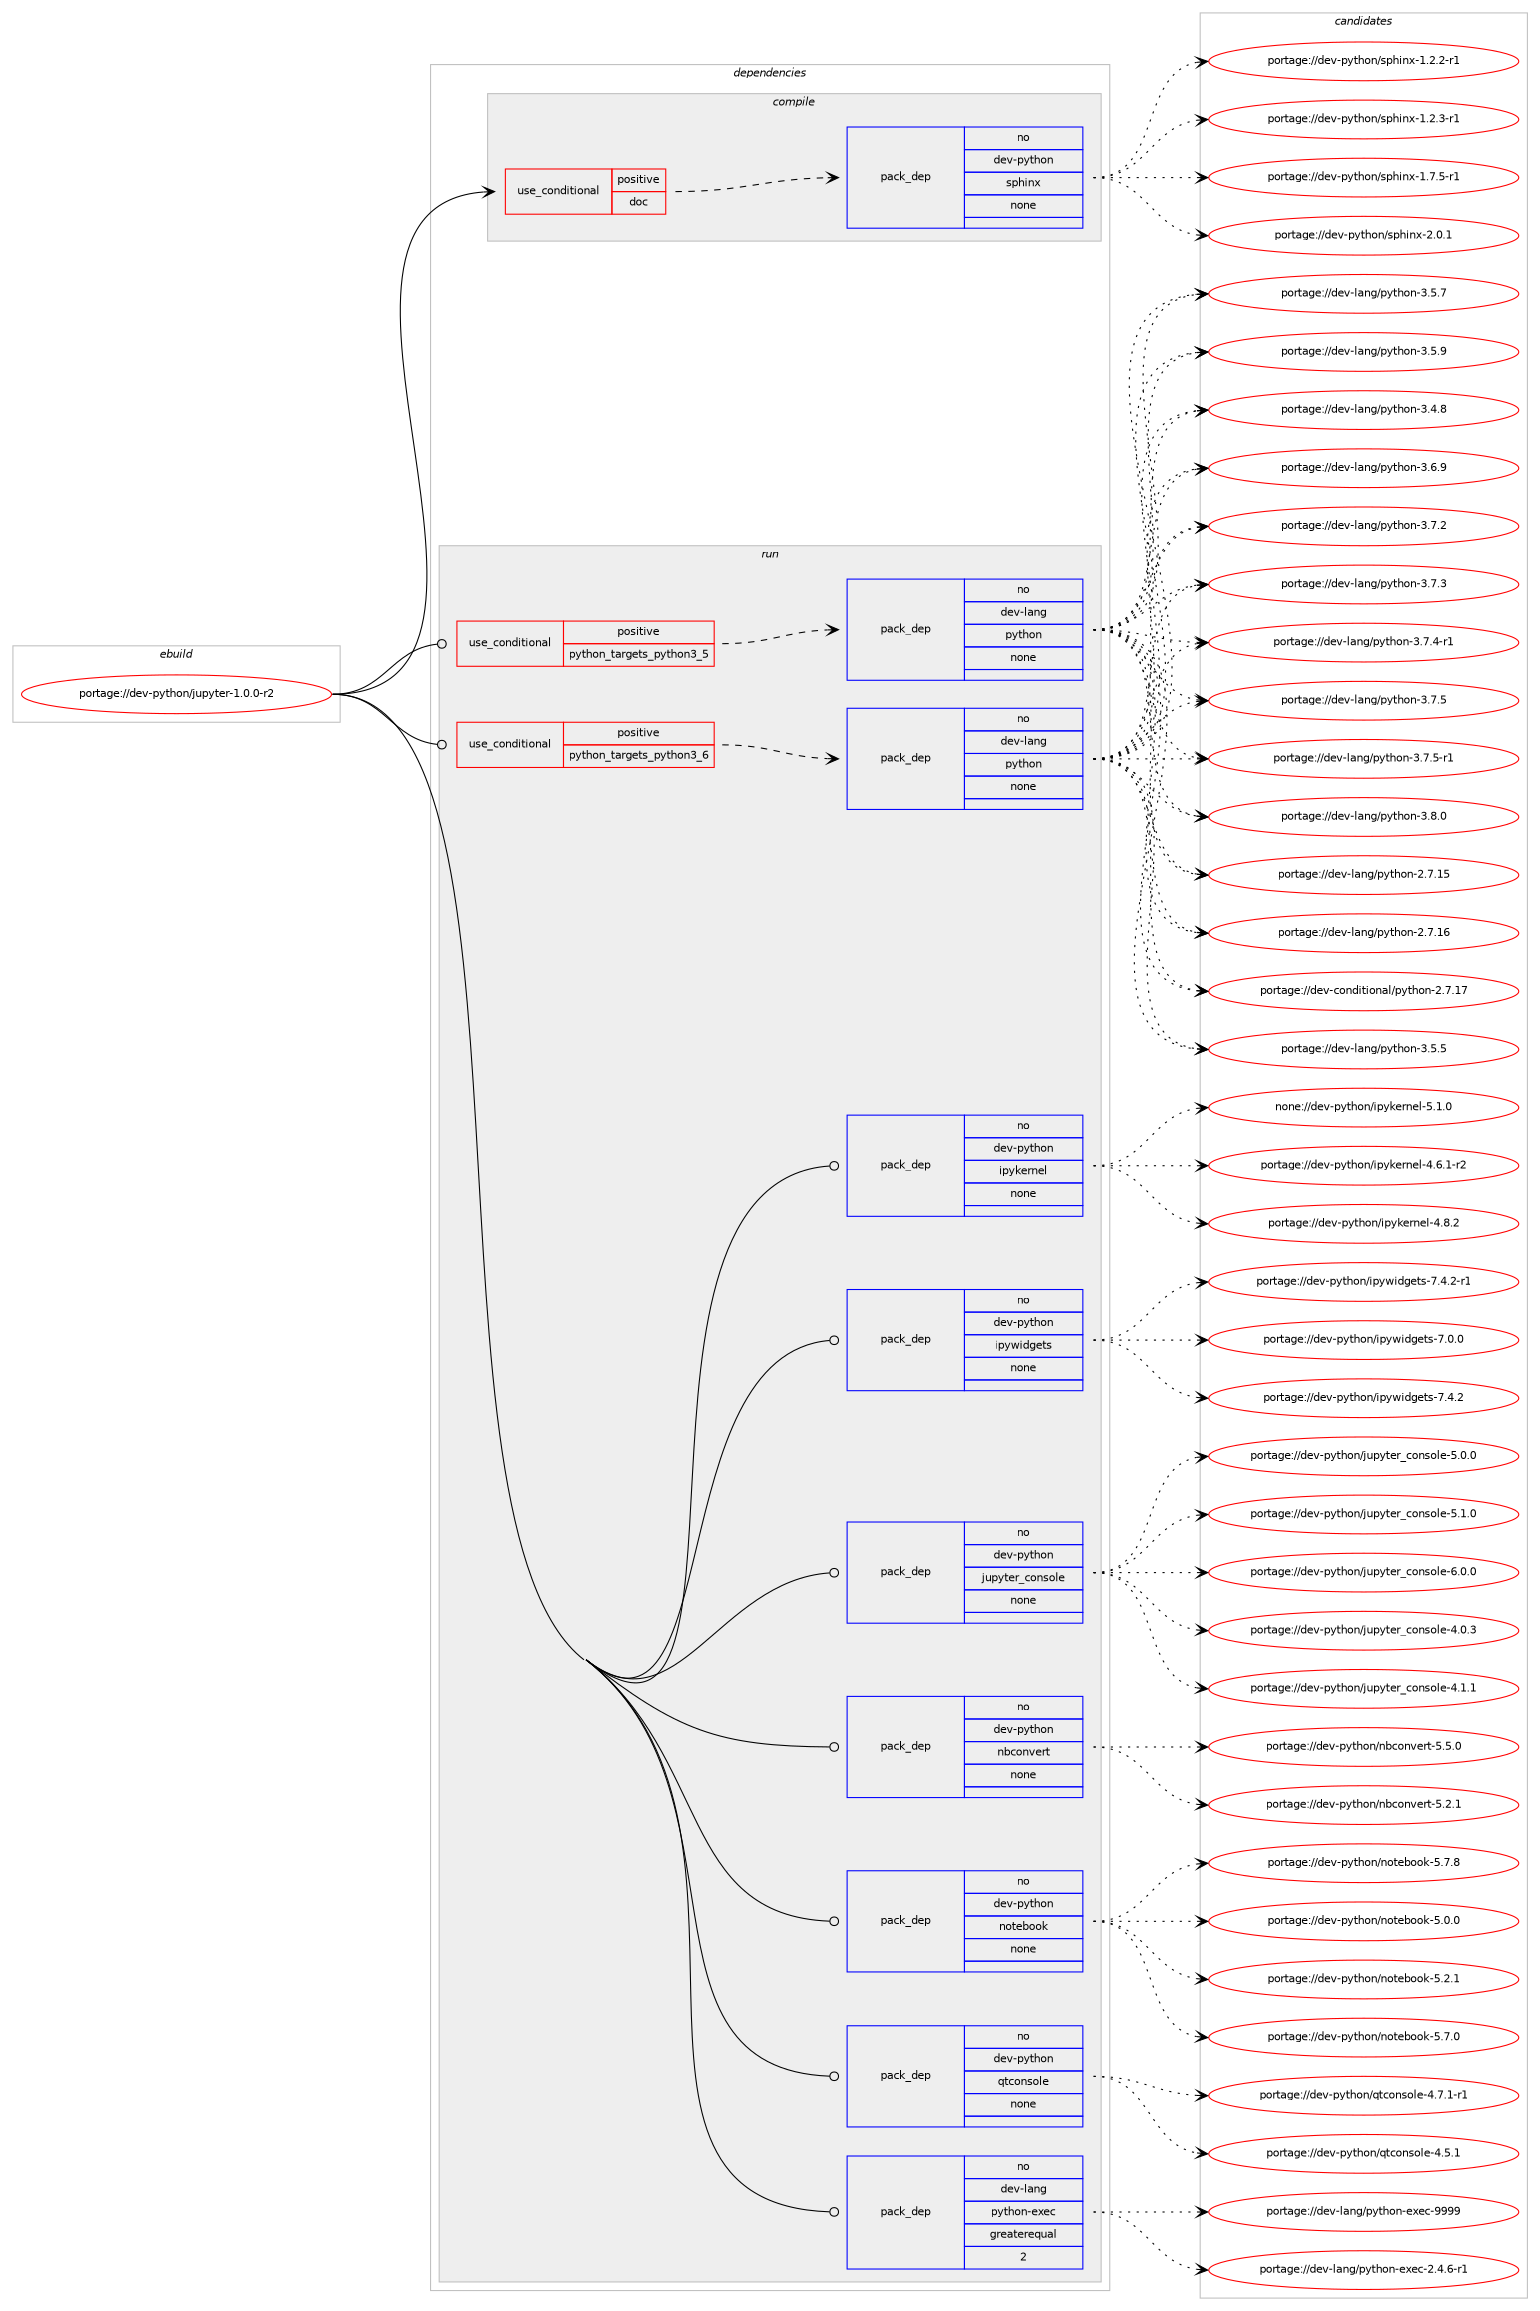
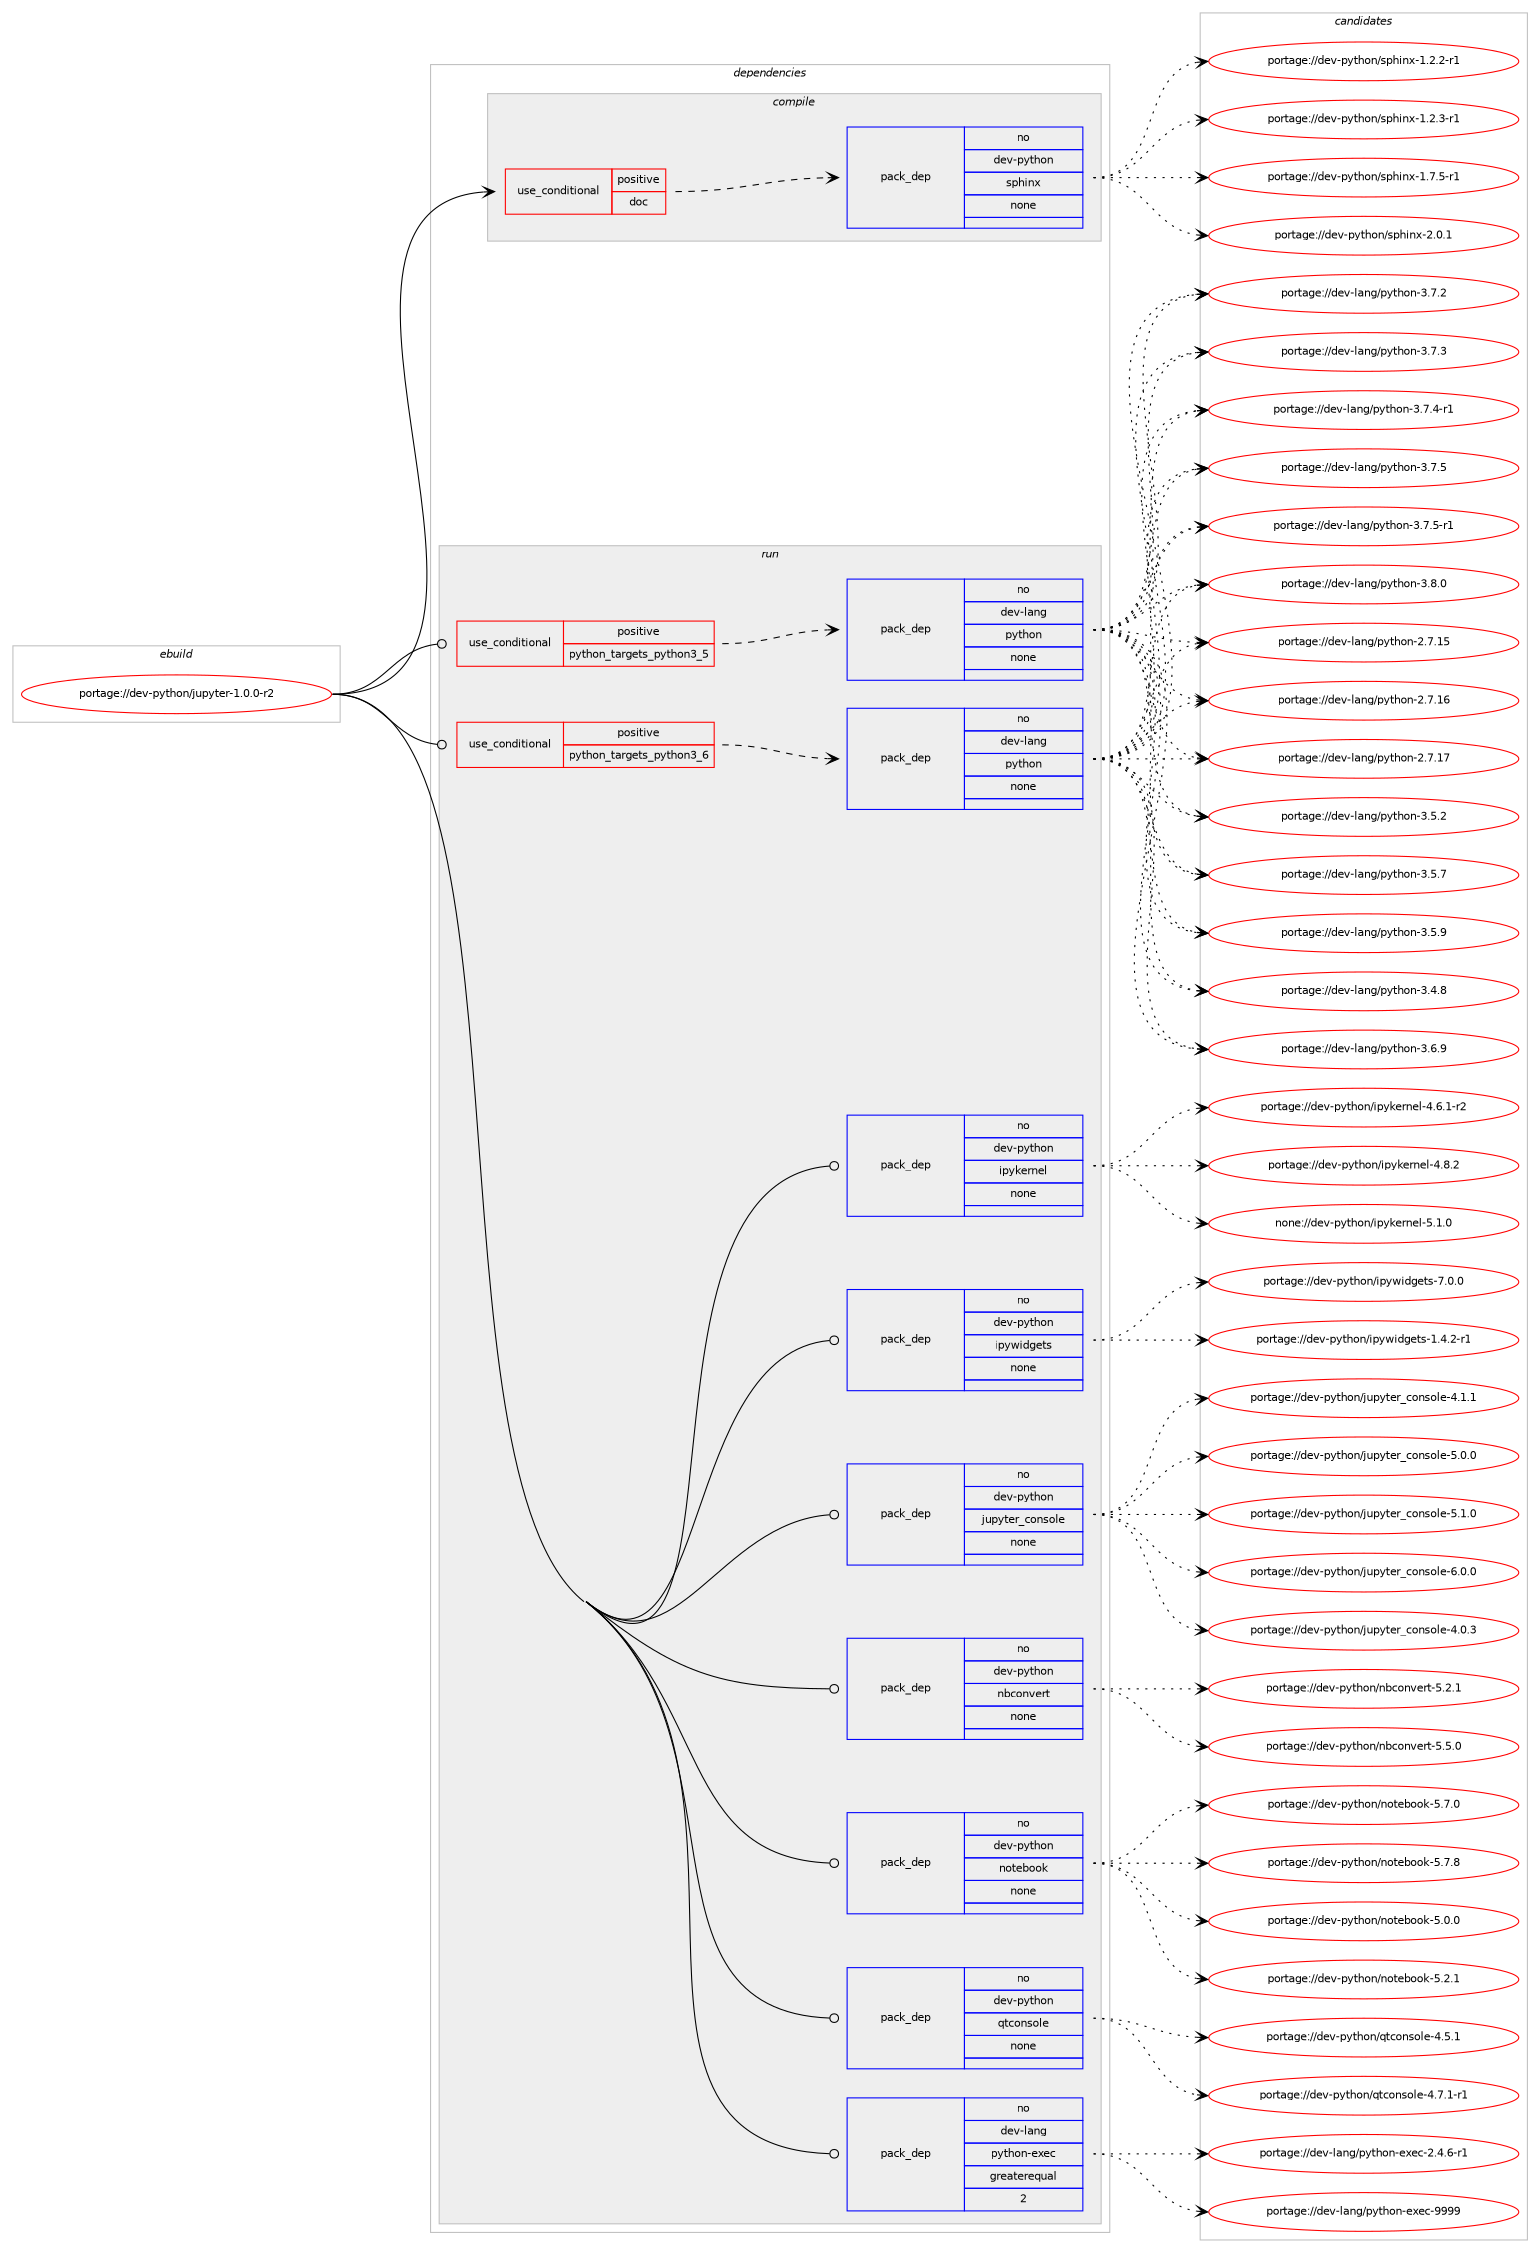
(1364, 991) -> (1364, 759)
(1364, 1049) -> (1364, 817)
(1364, 1282) -> (1364, 1340)
(1364, 1398) -> none
